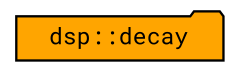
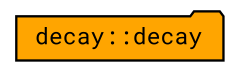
(120, 38) -> (120, 38)
